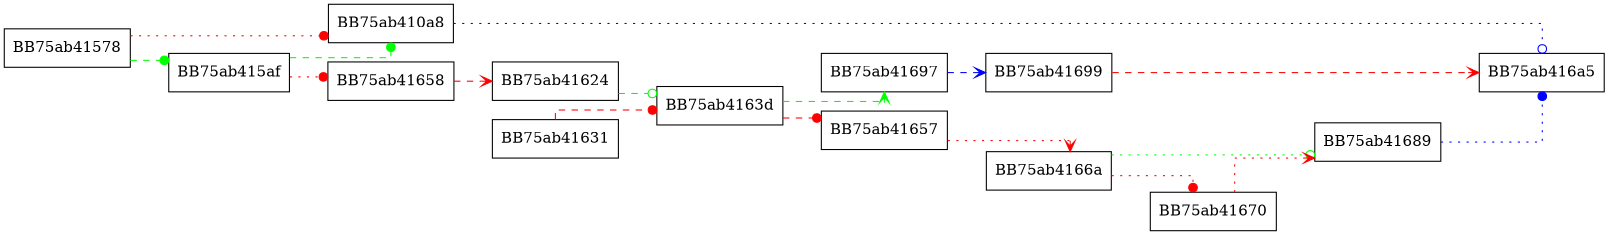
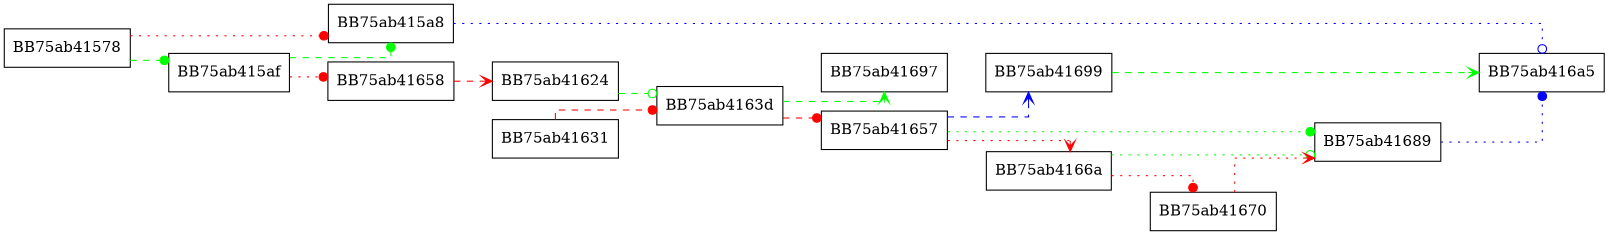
(391, 23) -> (391, 23)
(961, 73) -> (995, 117)
(1290, 73) -> (1290, 73)
none -> (1127, 132)
